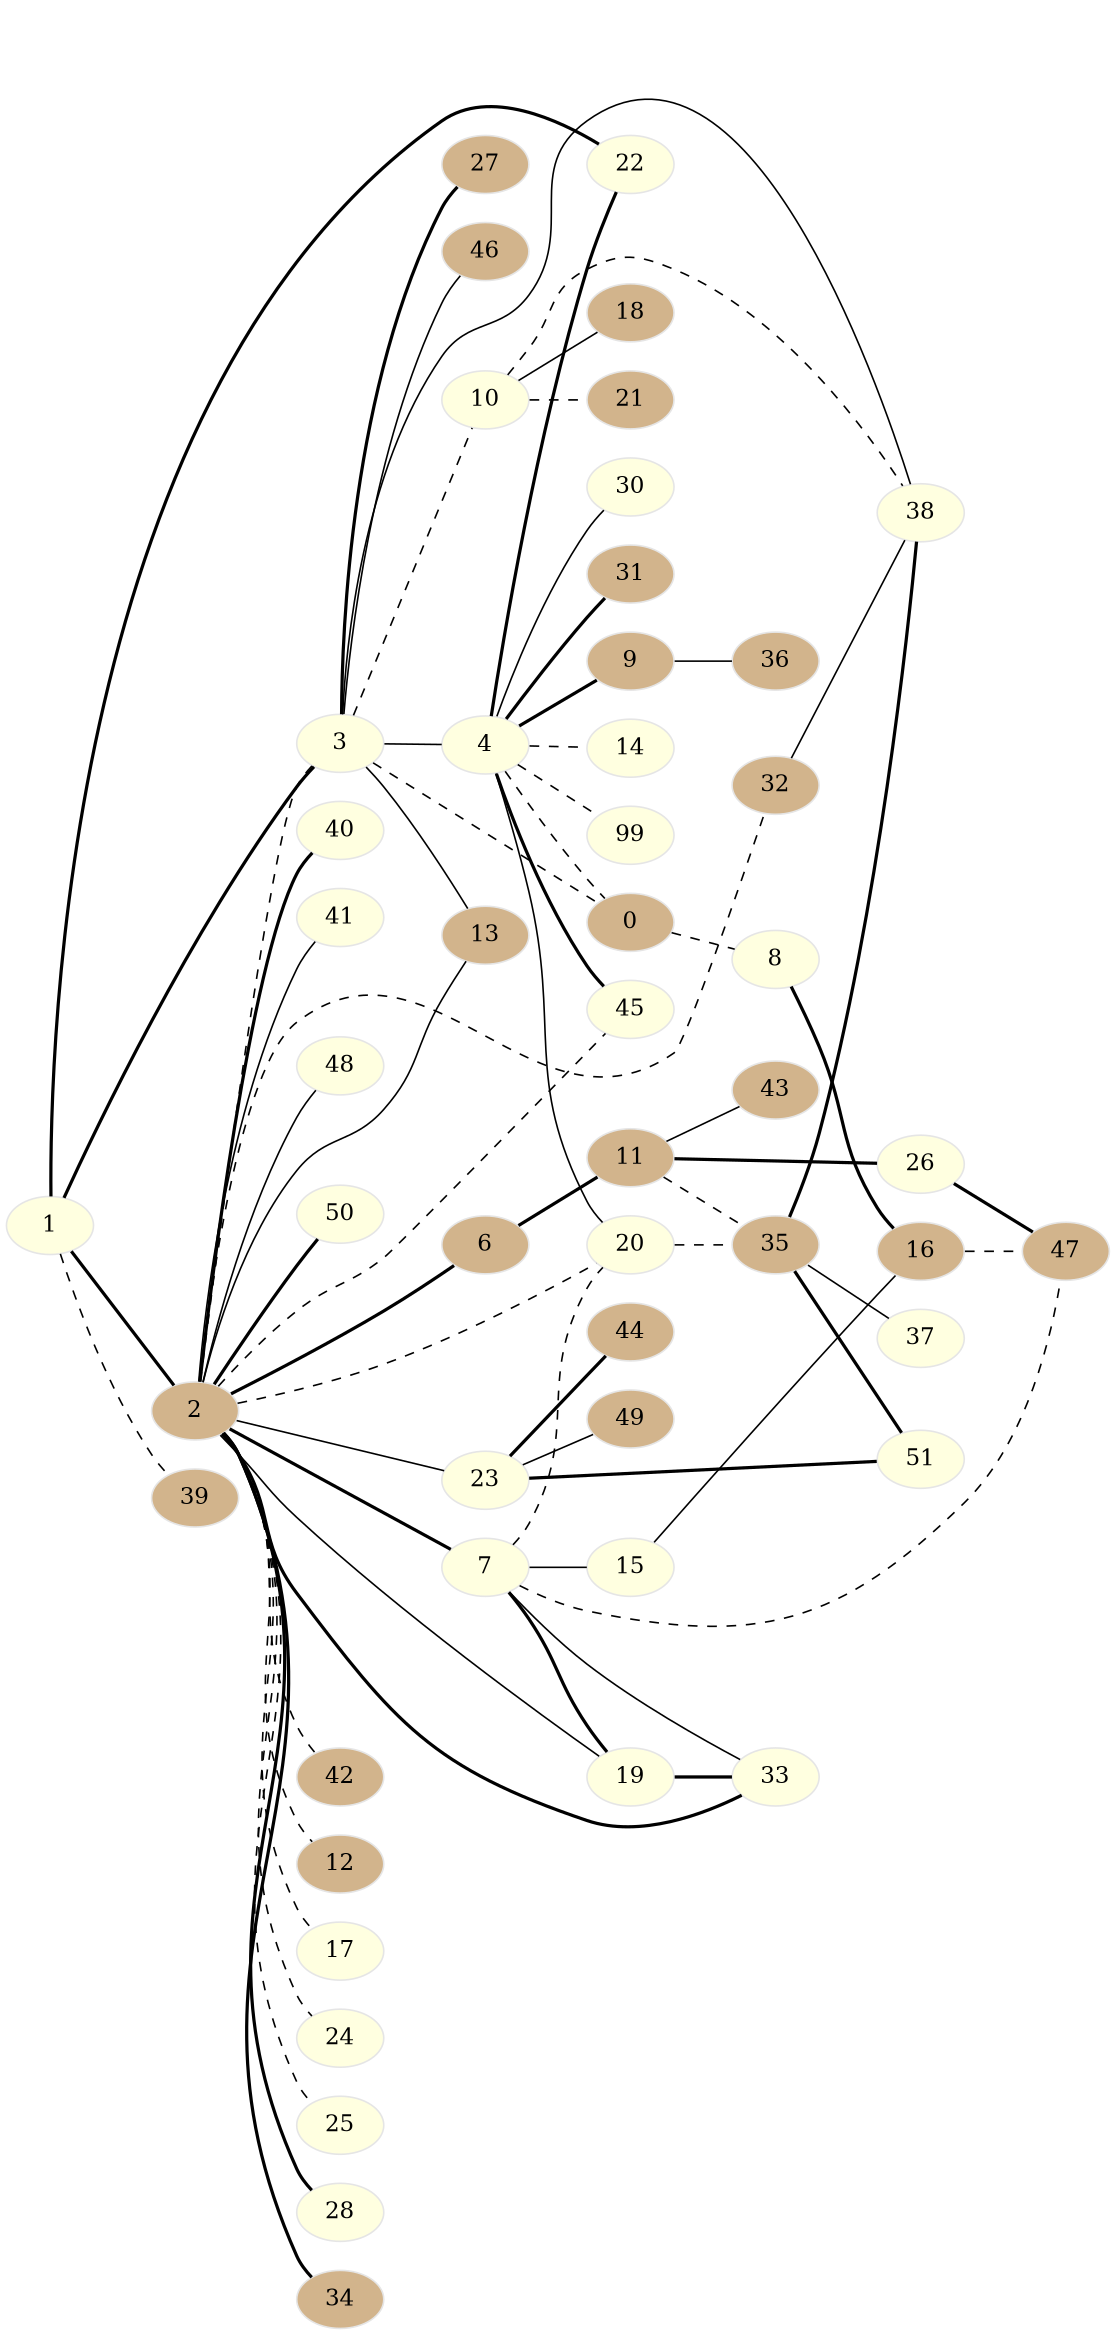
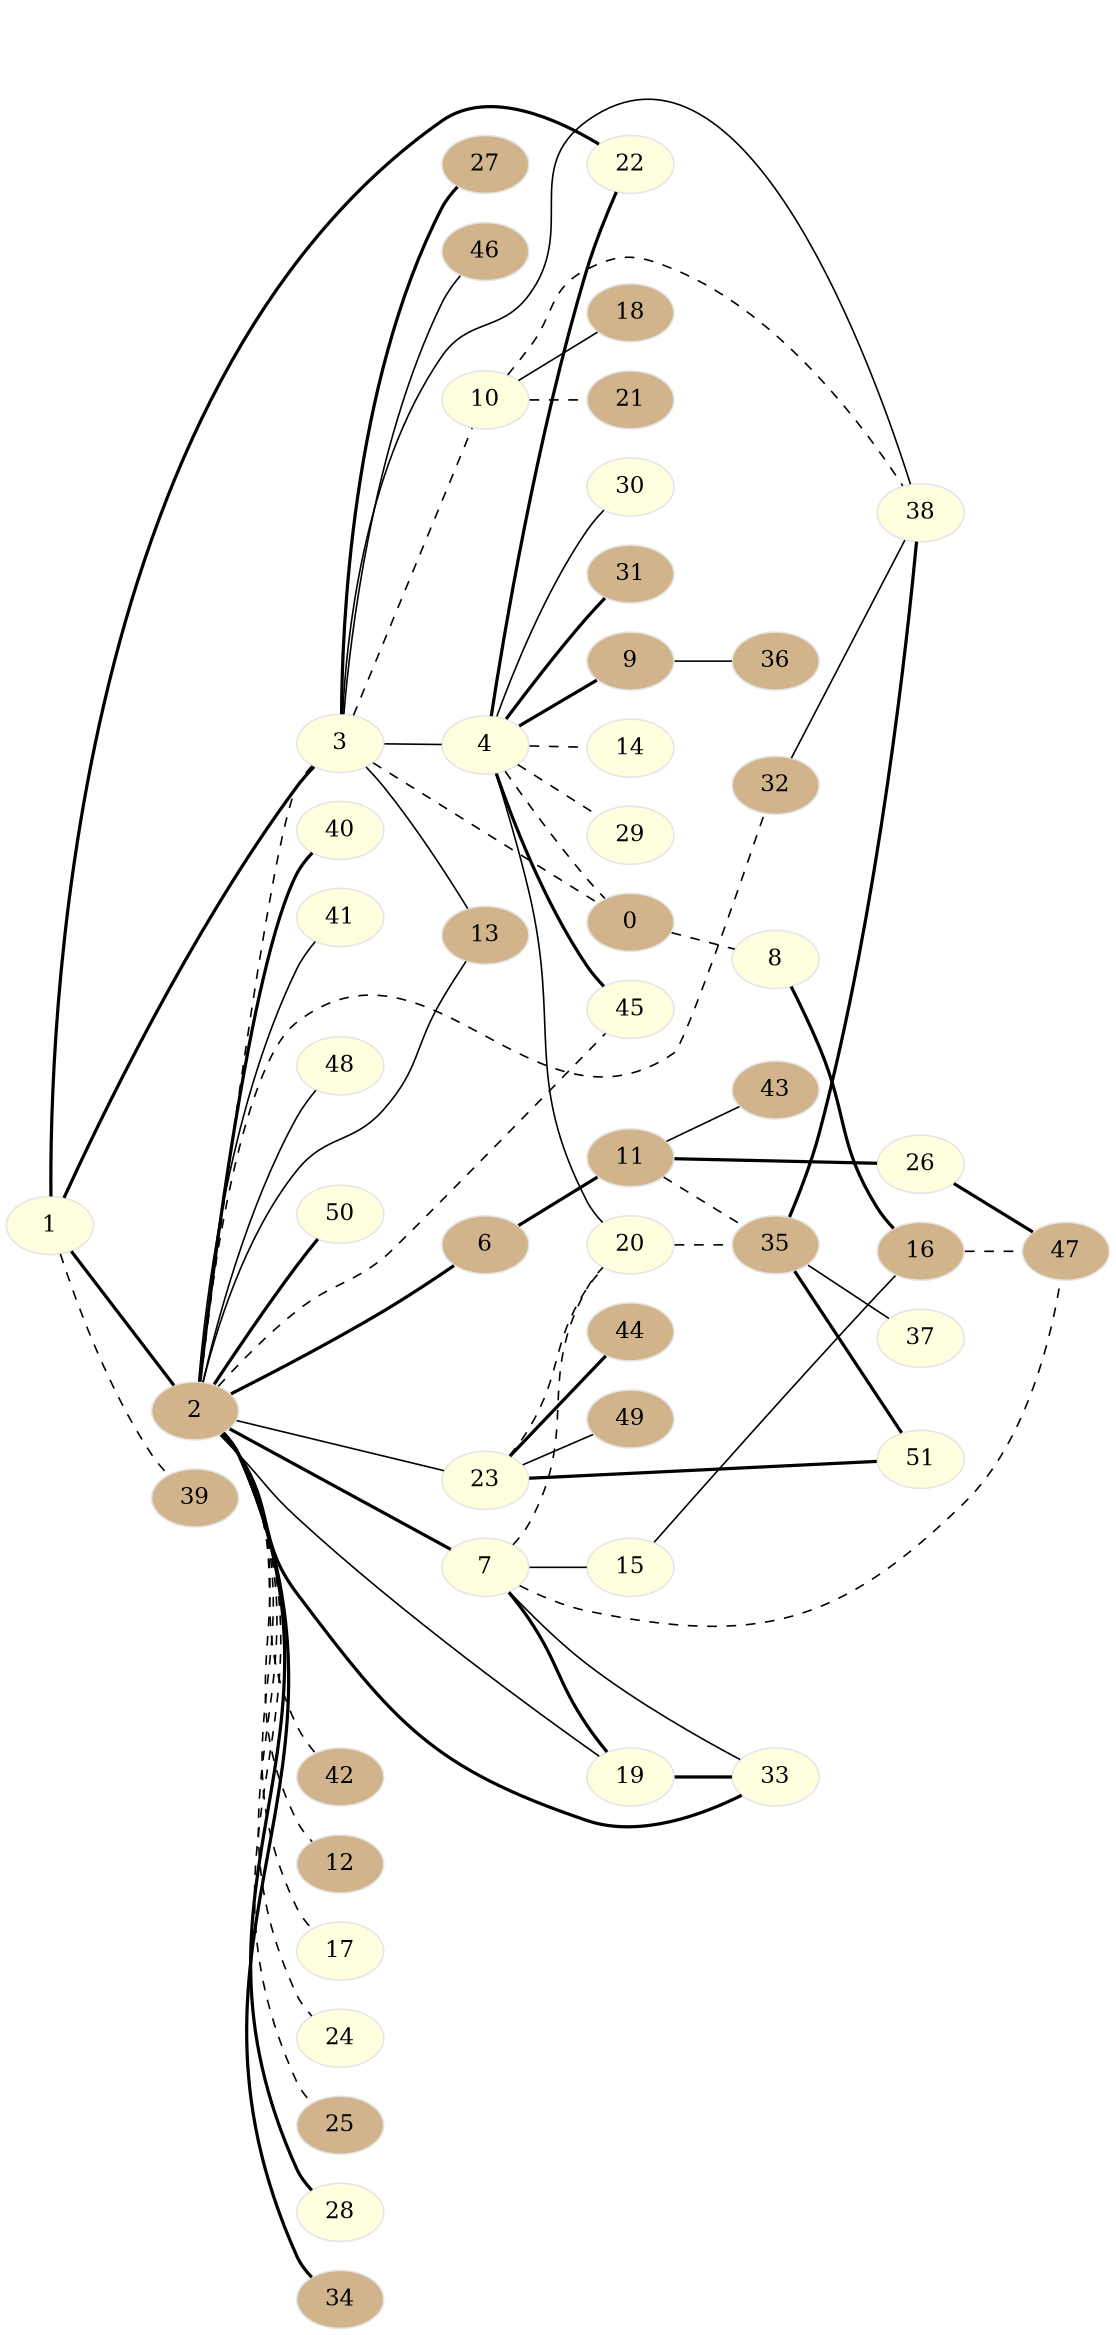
(630, 835) -> (630, 835)
(423, 1349) -> (548, 1387)
(340, 2125) -> (340, 2125)
